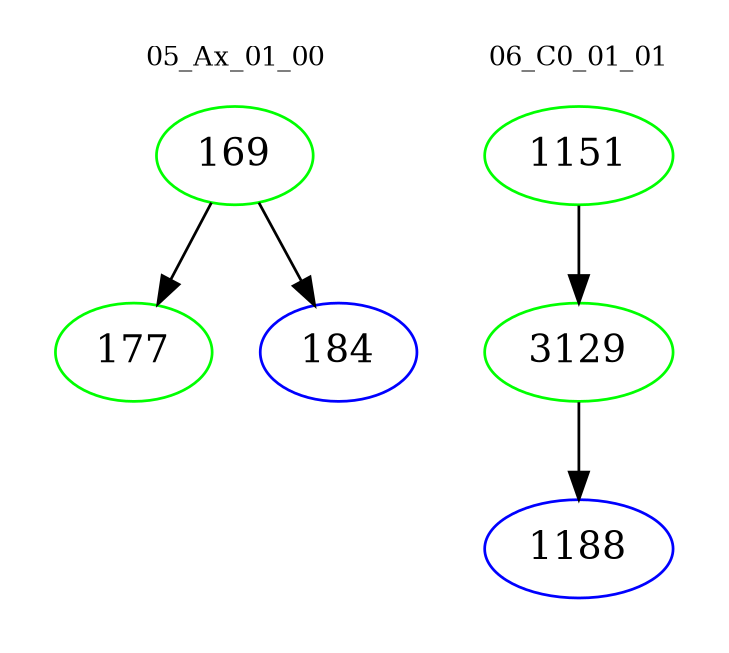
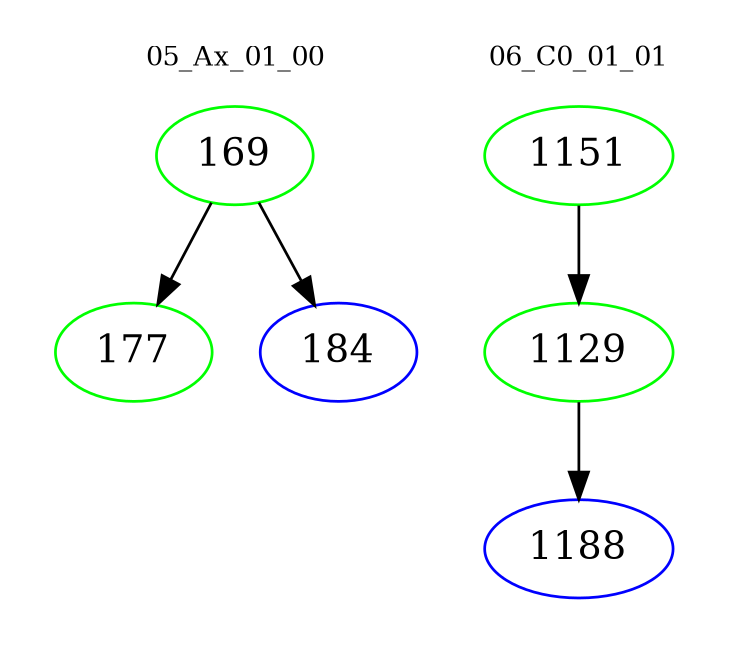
(579, 352) -> (579, 352)
